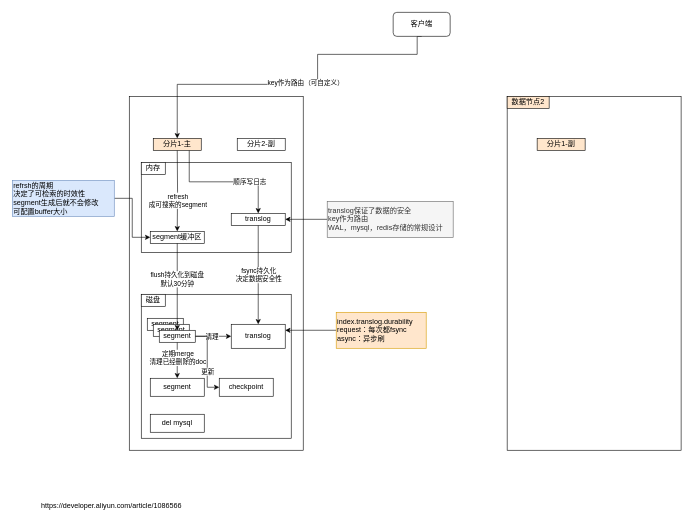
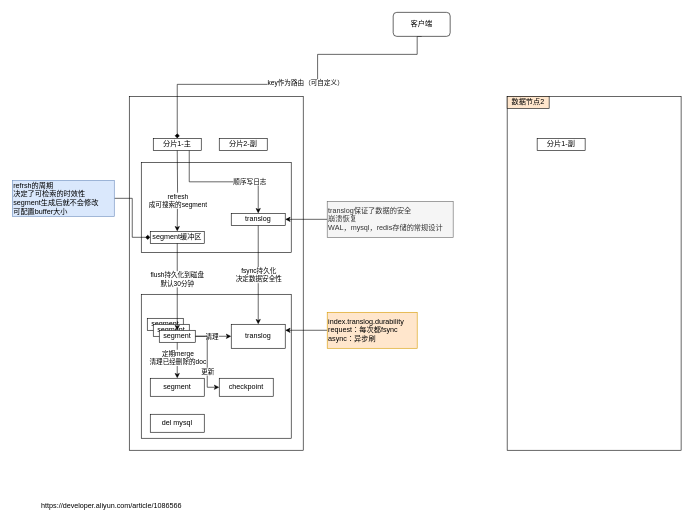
(177, 132) -> (177, 132)
(177, 144) -> (177, 144)
(261, 144) -> (243, 144)
(561, 144) -> (561, 144)
(153, 168) -> none
(385, 219) -> (385, 219)
(144, 237) -> (144, 237)
(153, 300) -> none
(381, 330) -> (372, 330)
